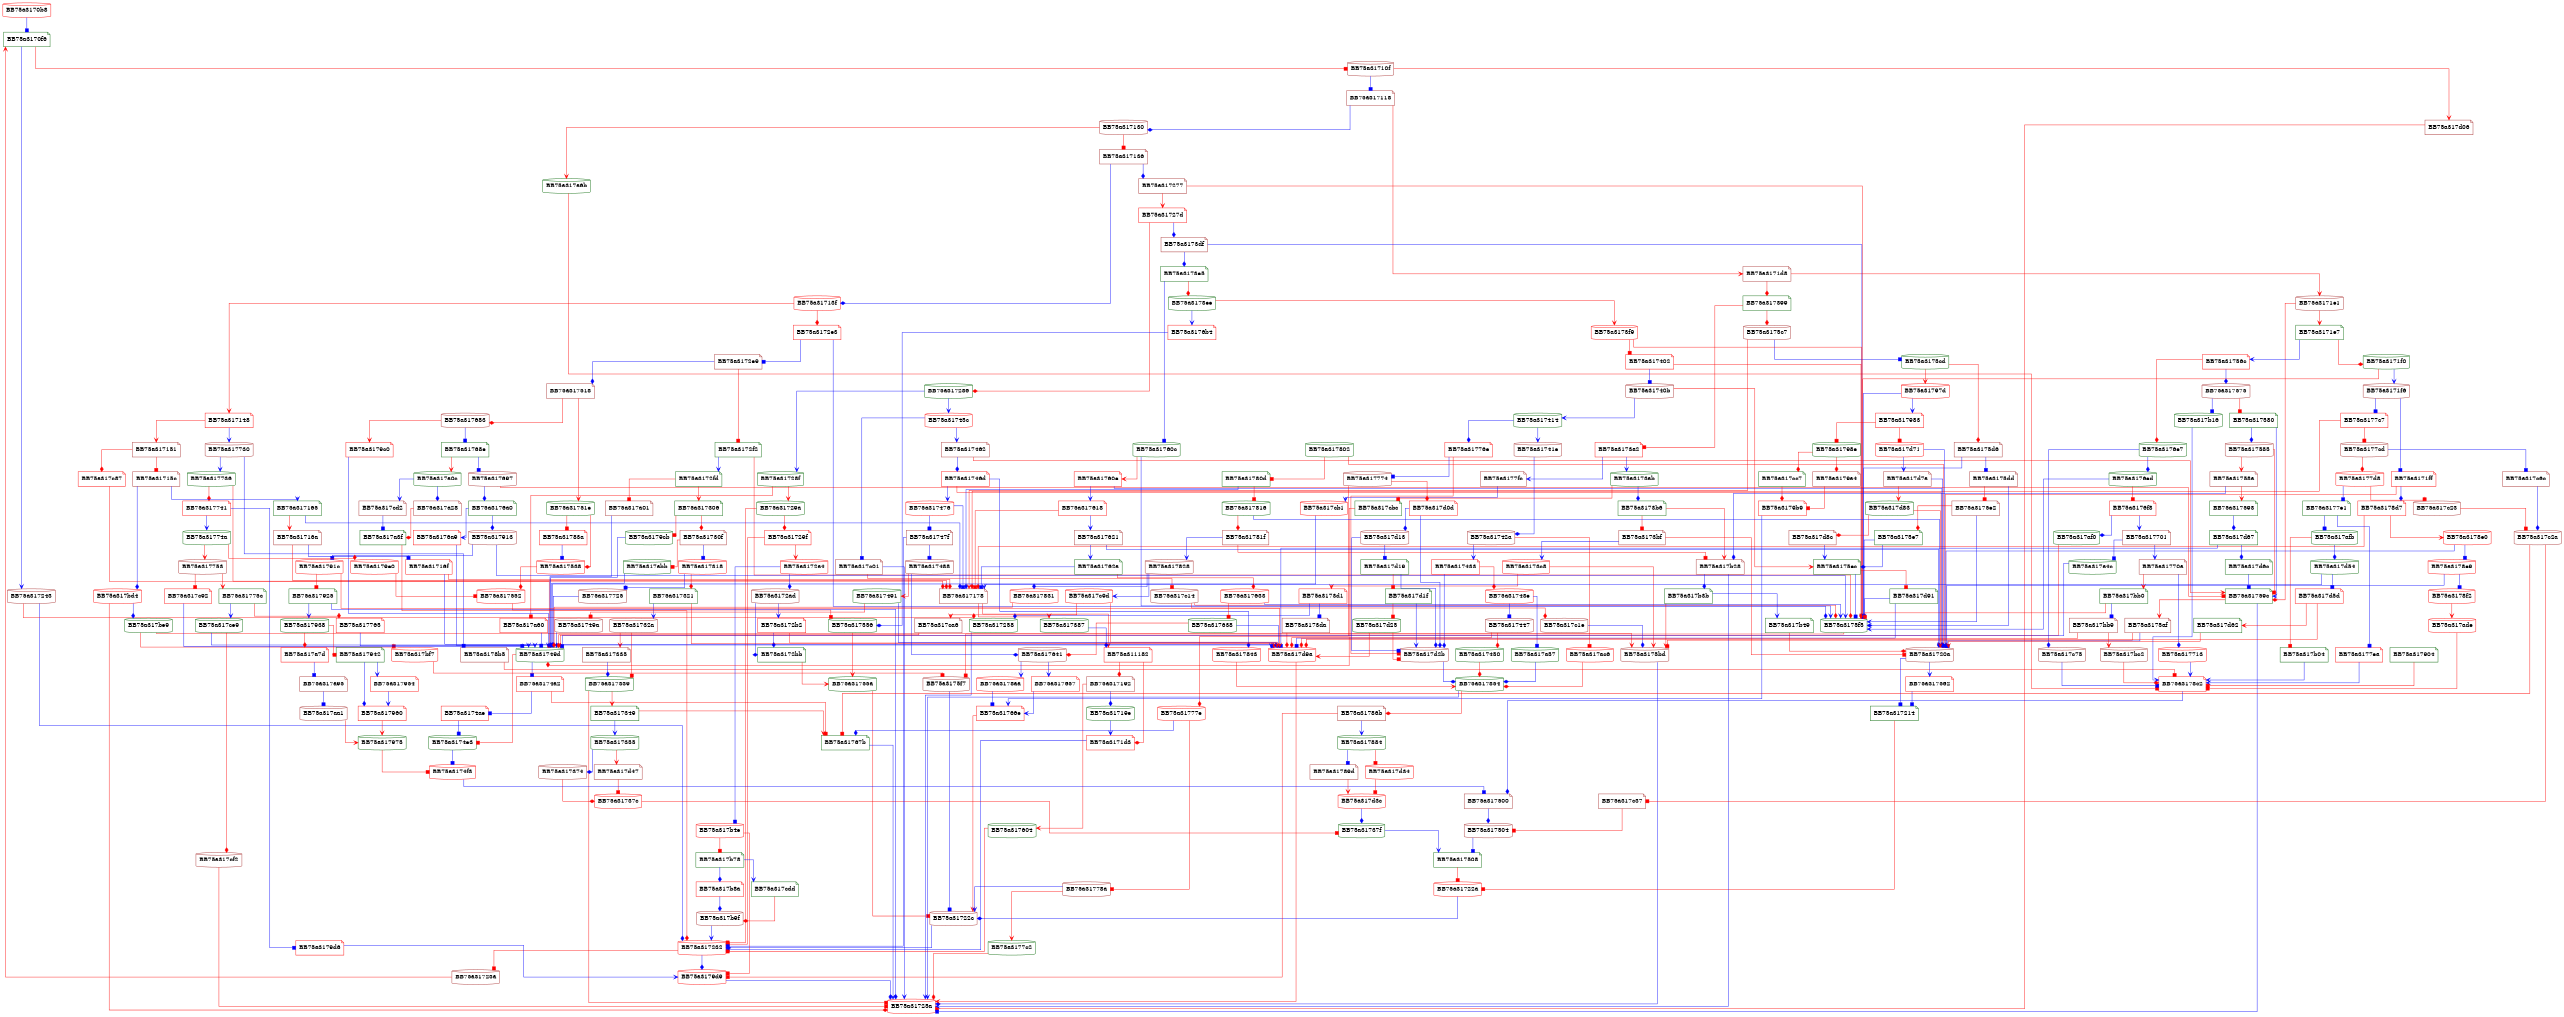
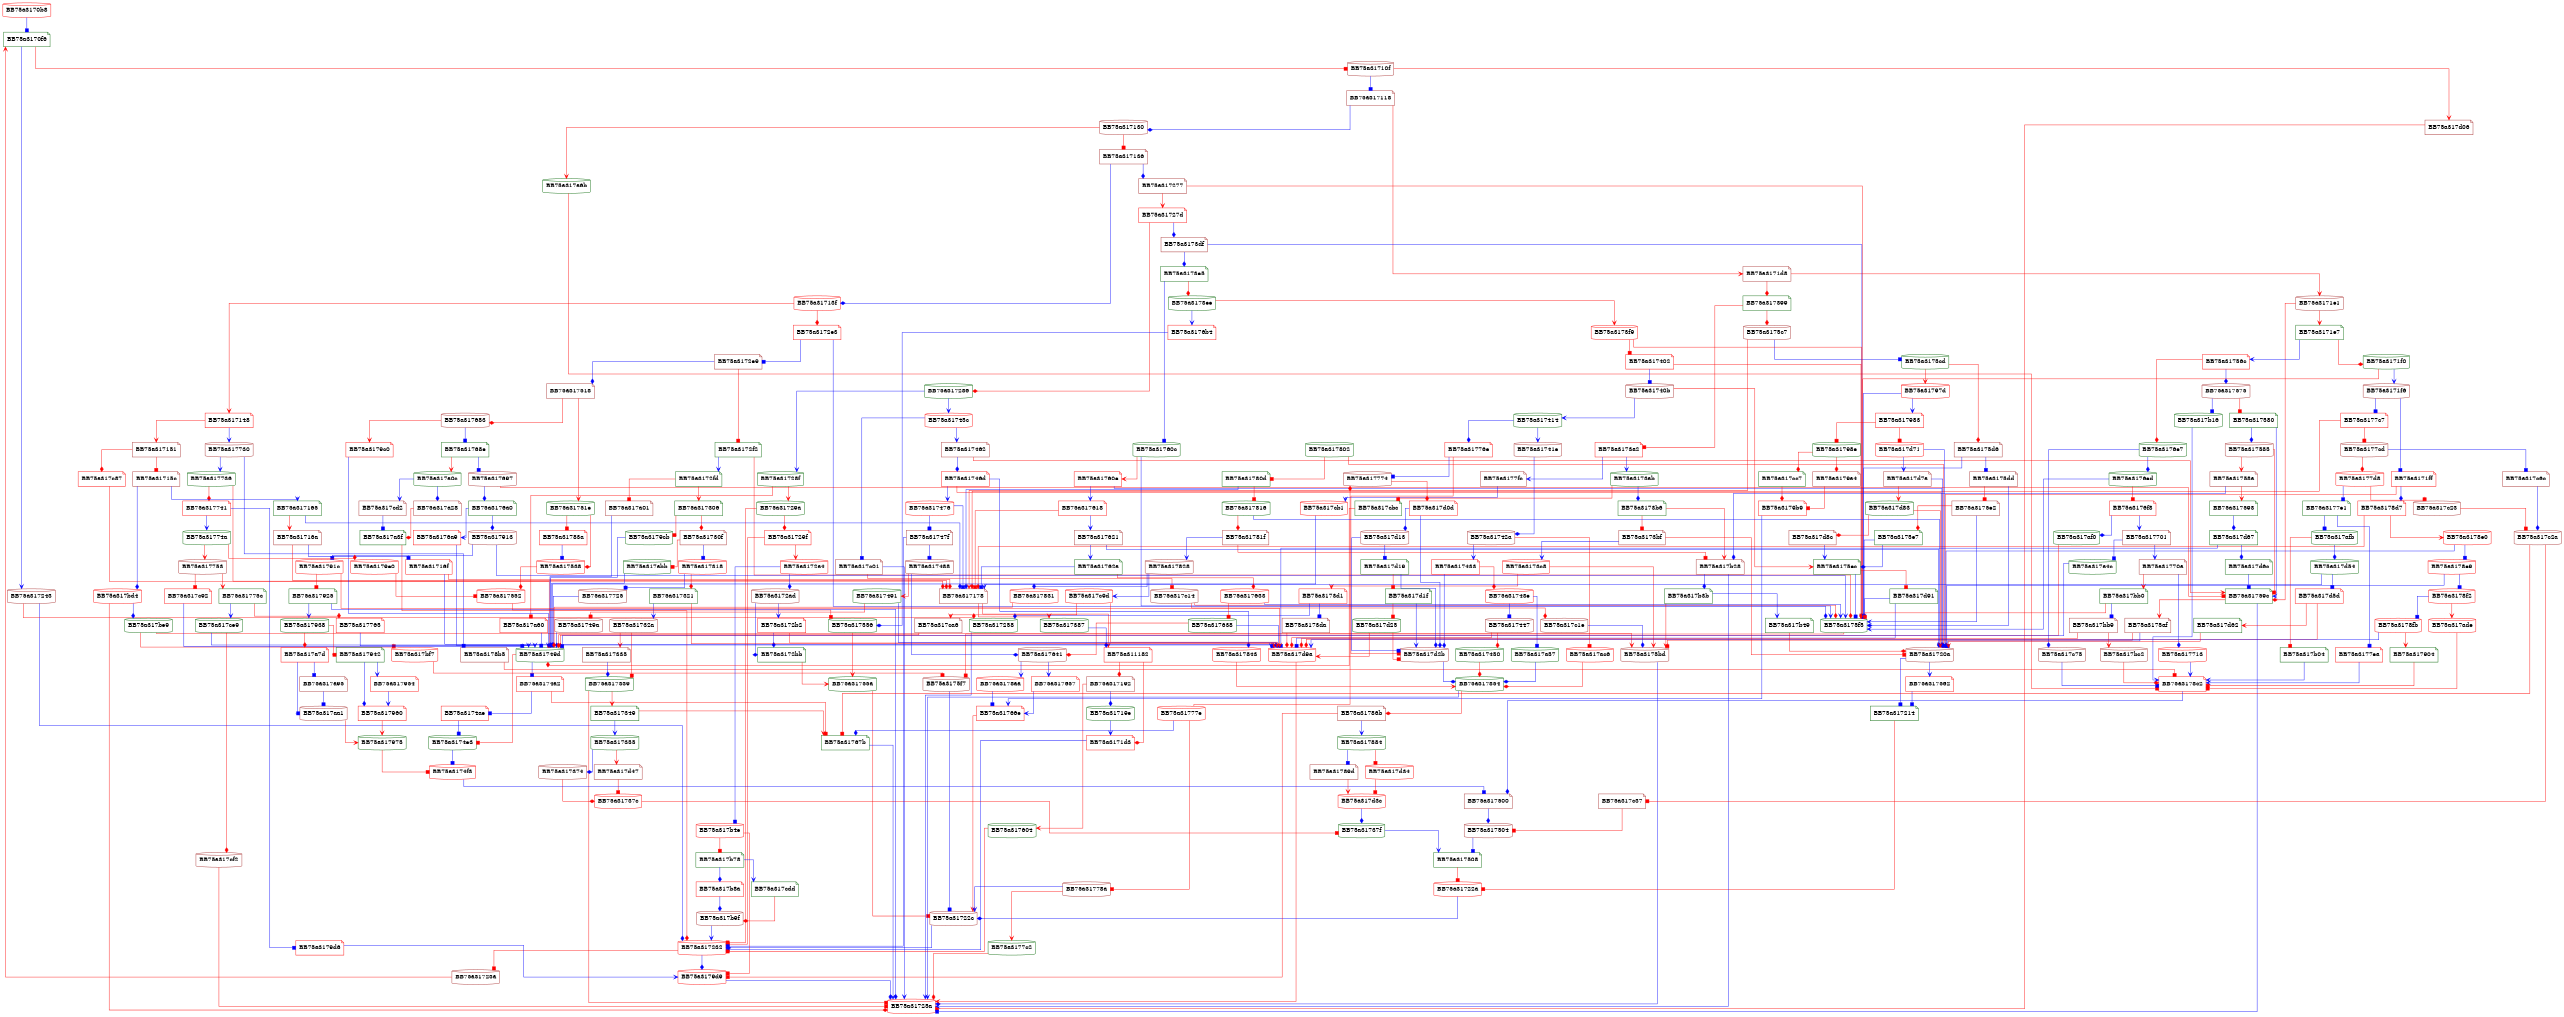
none -> (2398, 625)
(1317, 636) -> (1350, 677)
none -> (298, 688)
